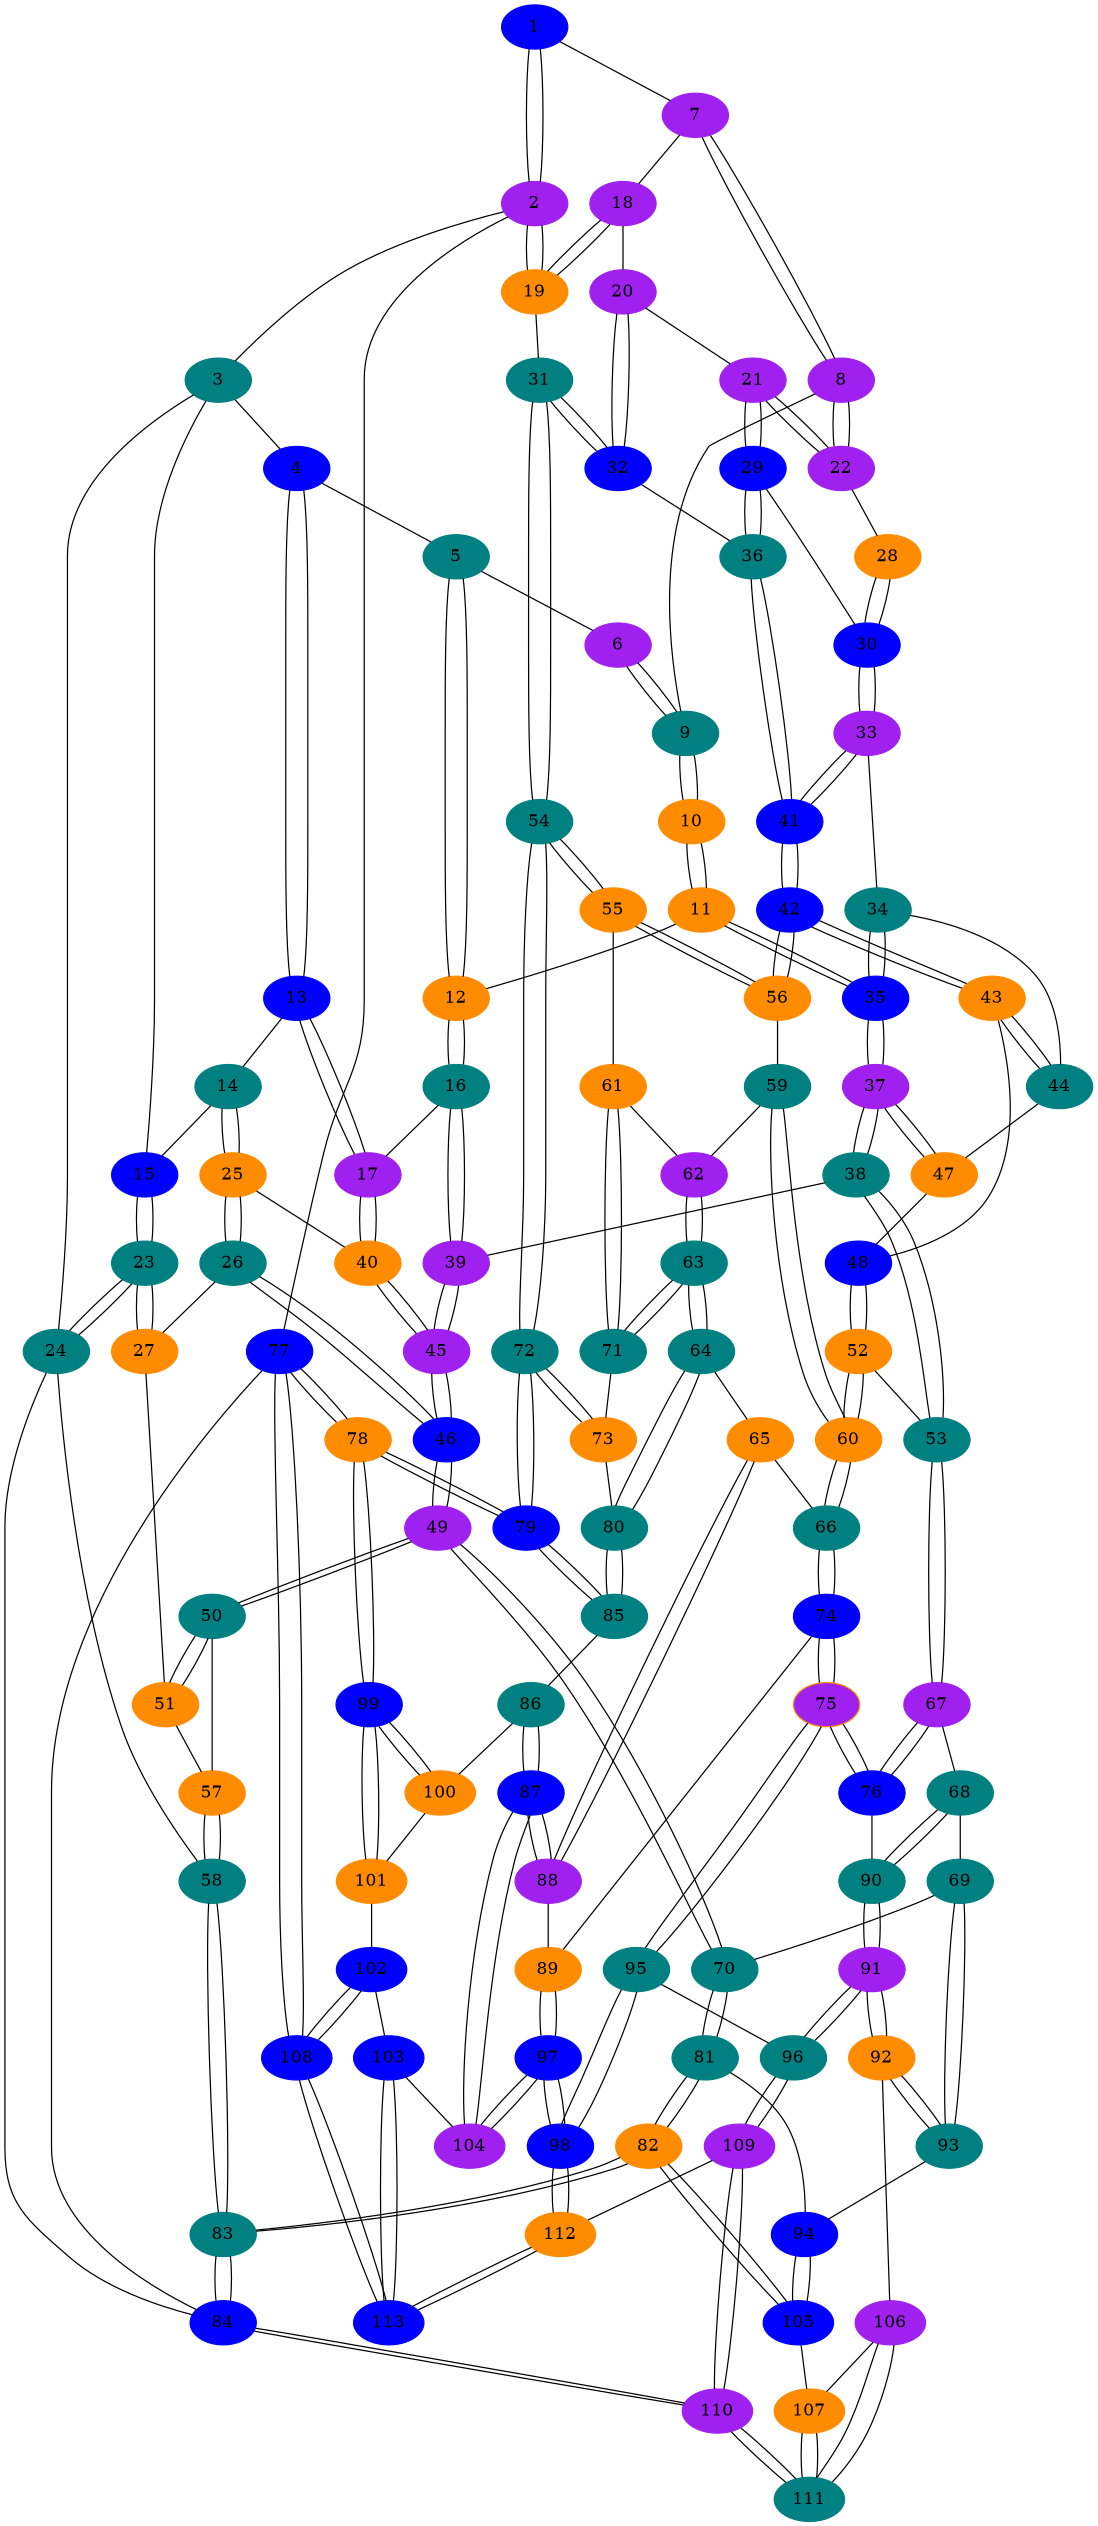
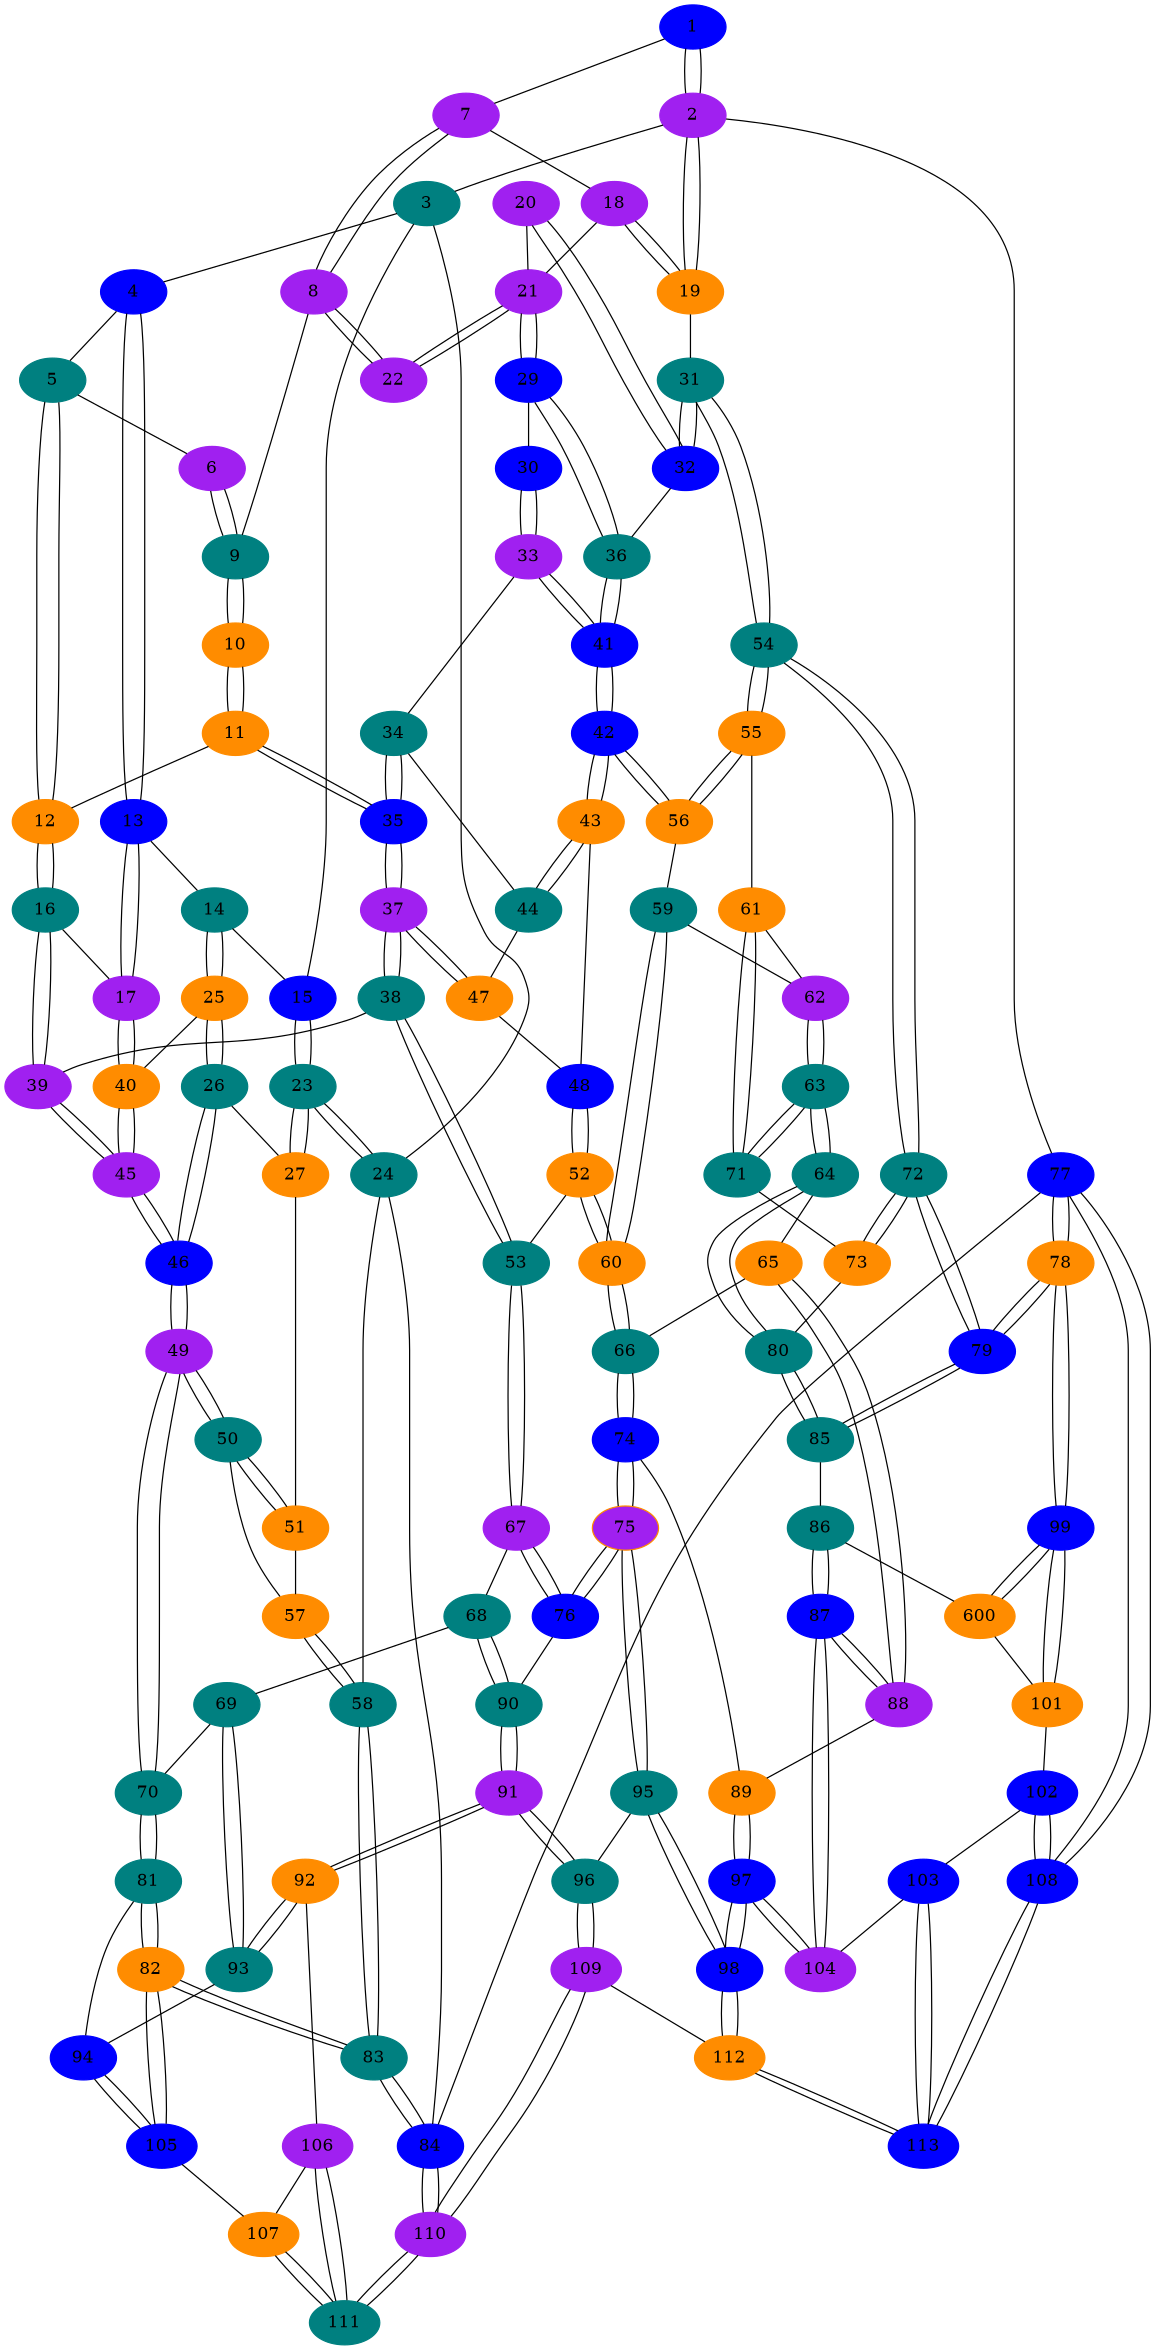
(623, 248) -> (575, 244)
(888, 557) -> none
(440, 1793) -> (980, 1616)
